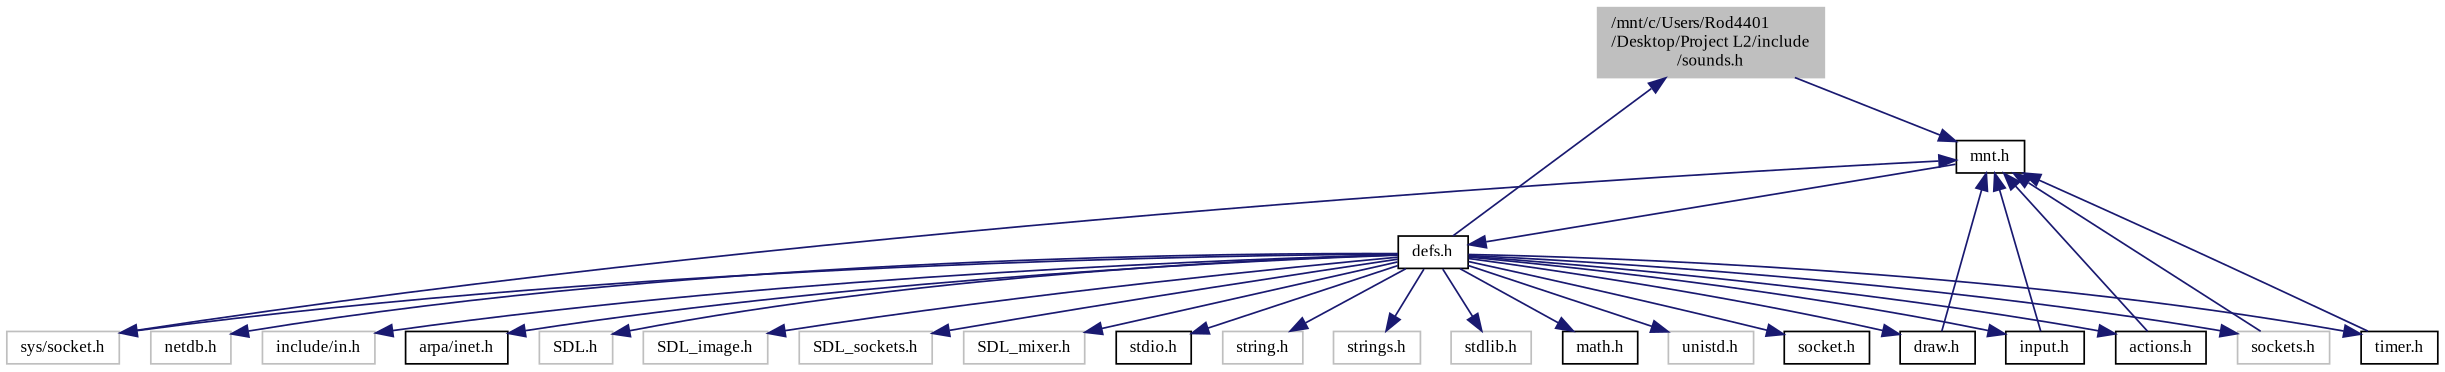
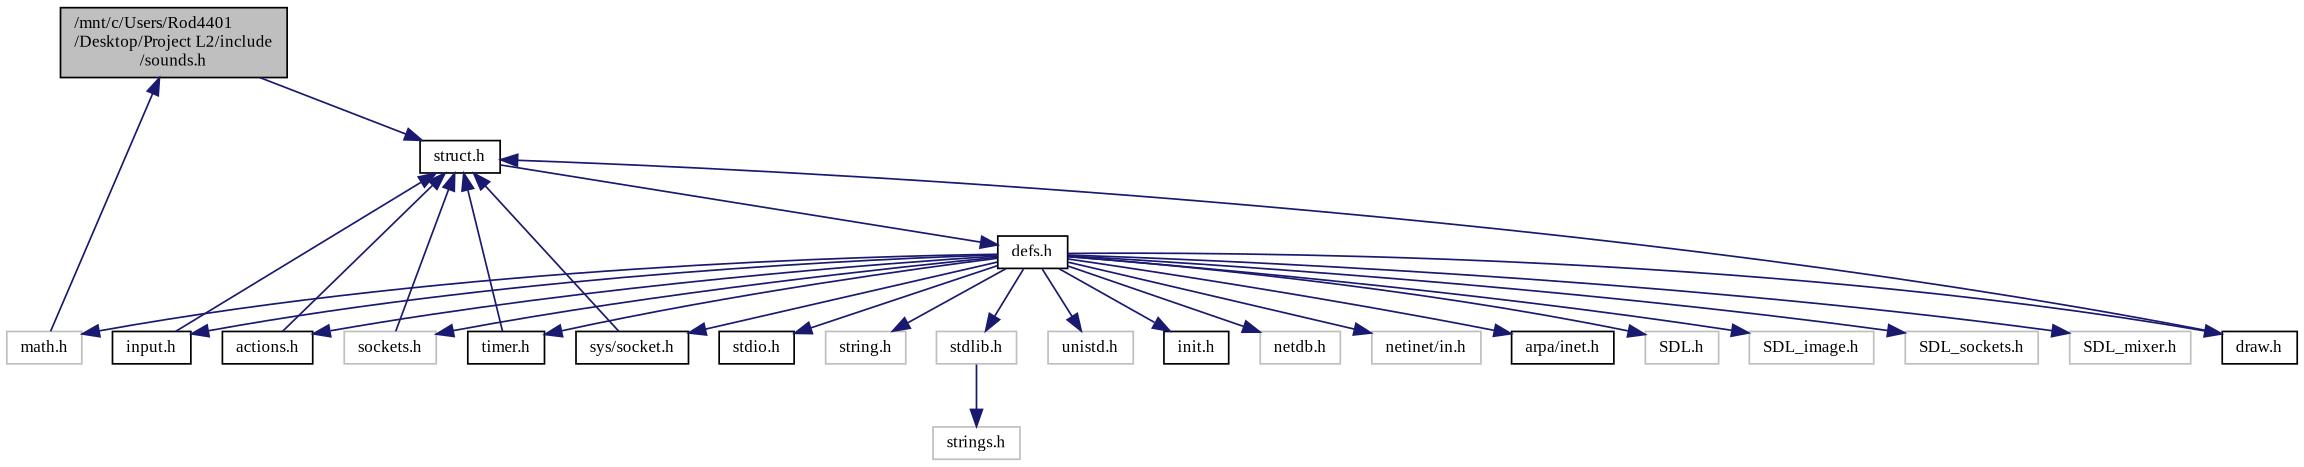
(1711, 43) -> (174, 43)
(1990, 157) -> (460, 157)
(1552, 162) -> (102, 212)
(1410, 293) -> (976, 387)
(63, 348) -> (632, 348)
(319, 348) -> (1426, 348)
(1600, 348) -> (44, 348)
(1827, 348) -> (1196, 348)
